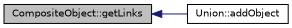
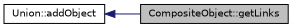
(175, 14) -> (128, 14)
